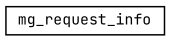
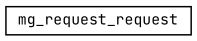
(85, 21) -> (99, 21)
